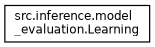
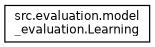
(77, 24) -> (77, 24)
